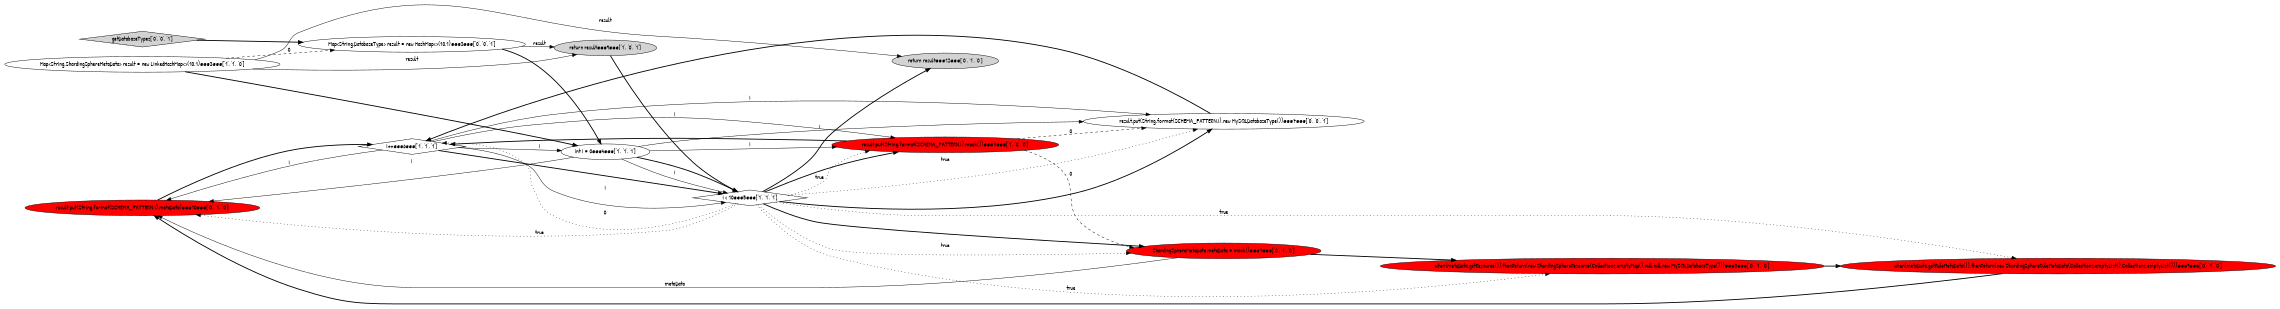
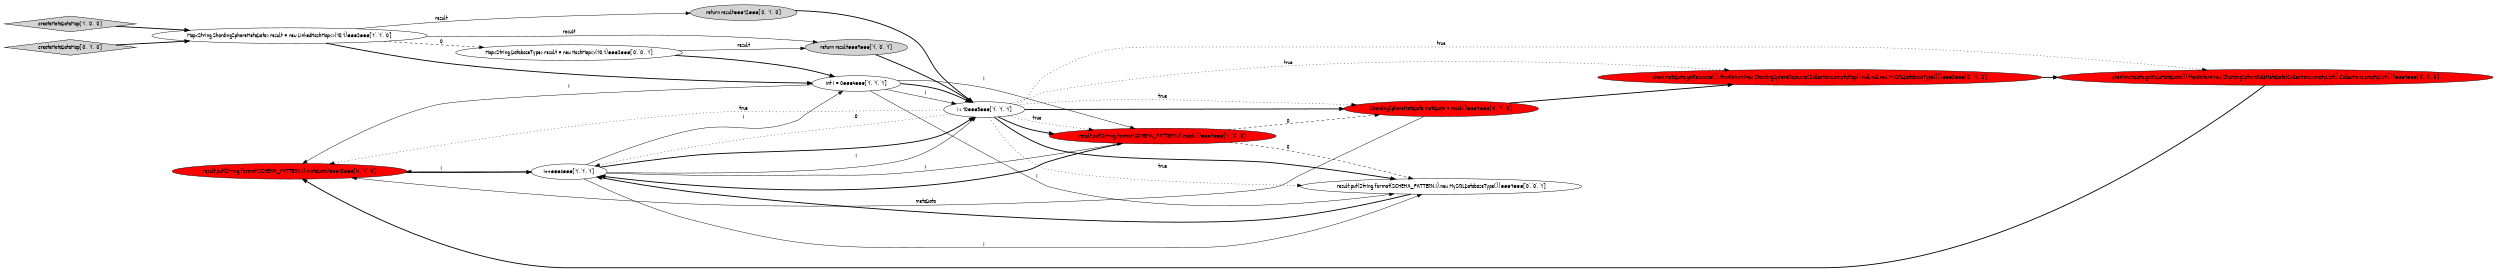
none -> (70, 24)
(142, 39) -> none
none -> (70, 47)
(840, 126) -> (896, 30)
(412, 147) -> (569, 172)
(750, 198) -> (984, 110)
